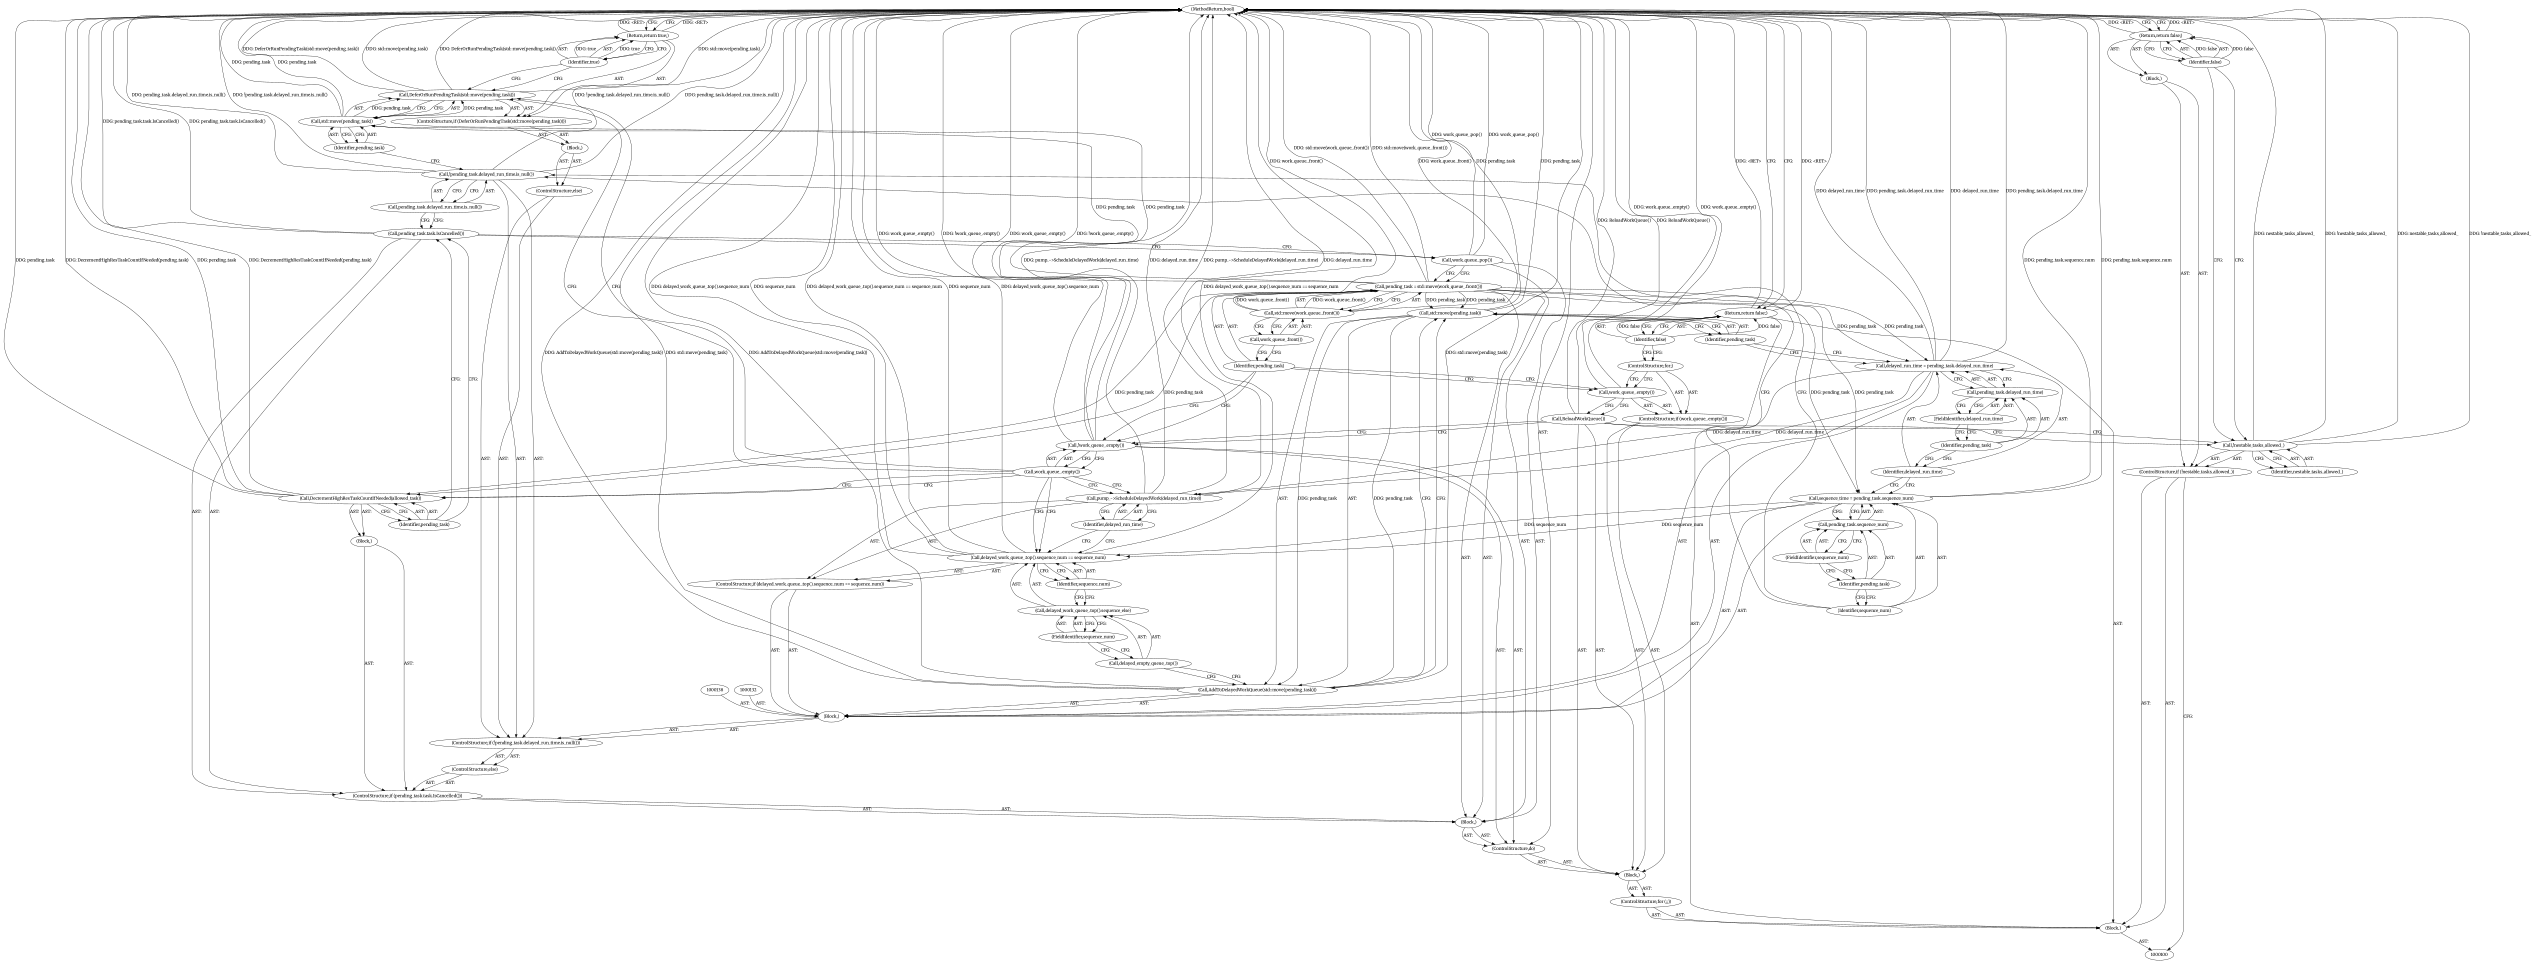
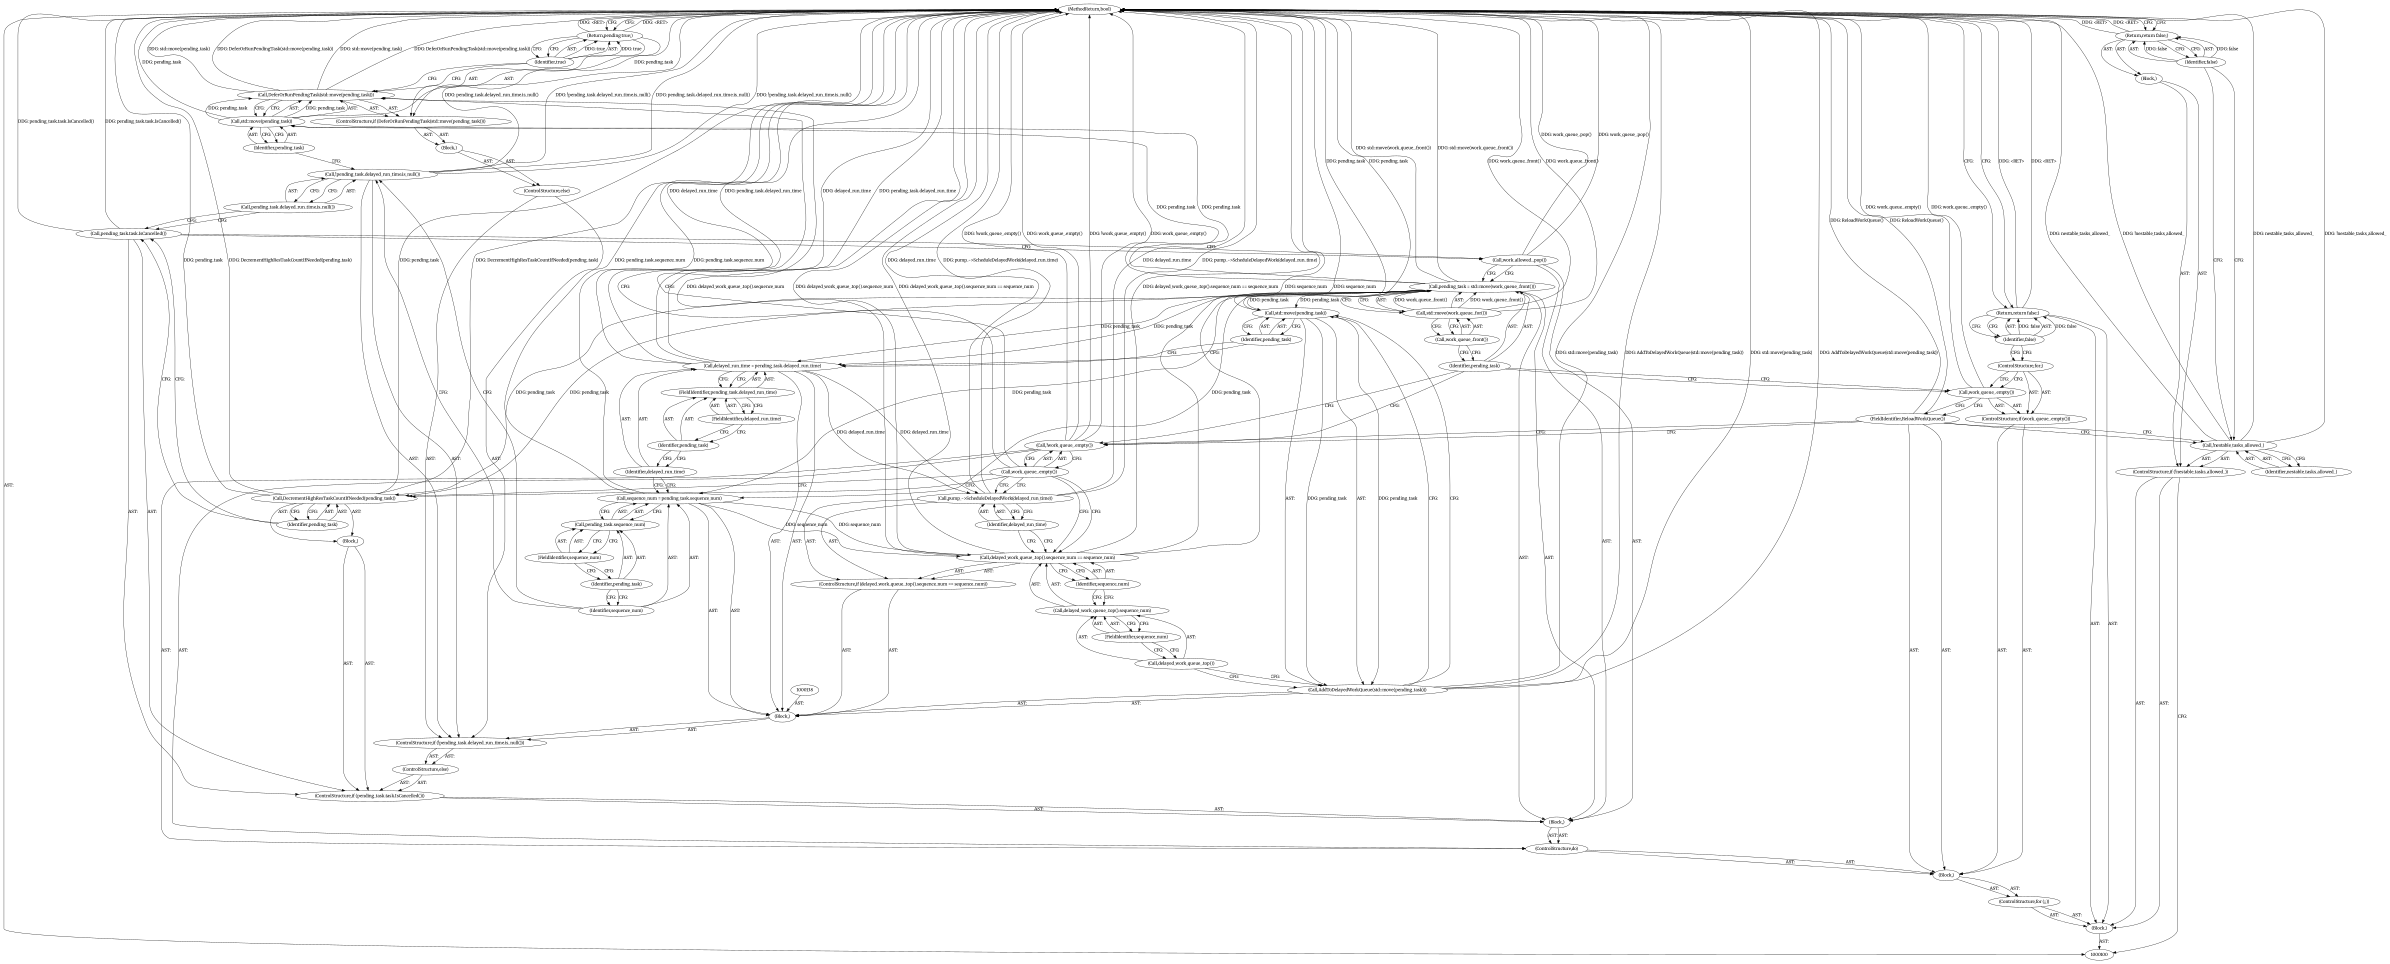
(648, 36) -> (610, 36)
(1467, 260) -> (1520, 260)
(1571, 266) -> (65, 935)
(1302, 313) -> (1452, 313)
(2005, 393) -> (728, 393)
(1579, 419) -> (1908, 419)
(361, 499) -> (334, 499)
(1861, 499) -> (669, 499)
(1083, 611) -> (1102, 611)
(1143, 664) -> (1181, 664)
(748, 690) -> none
